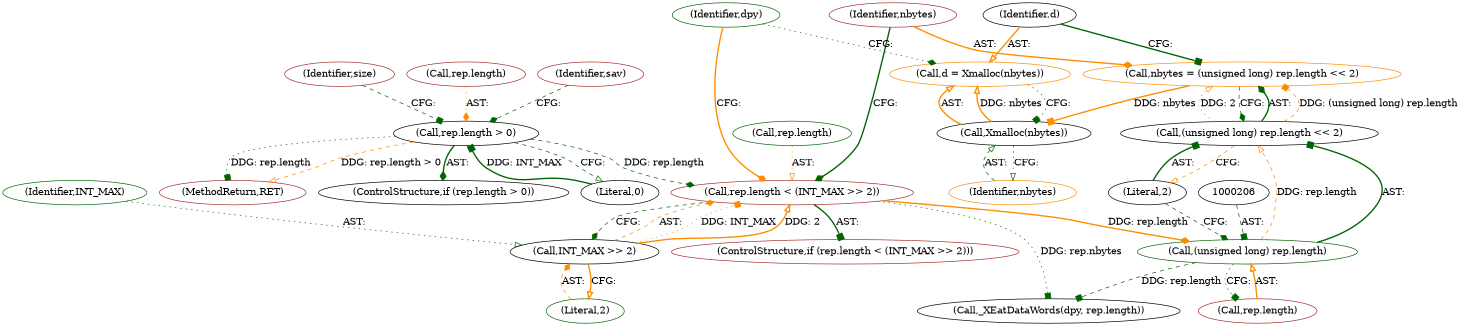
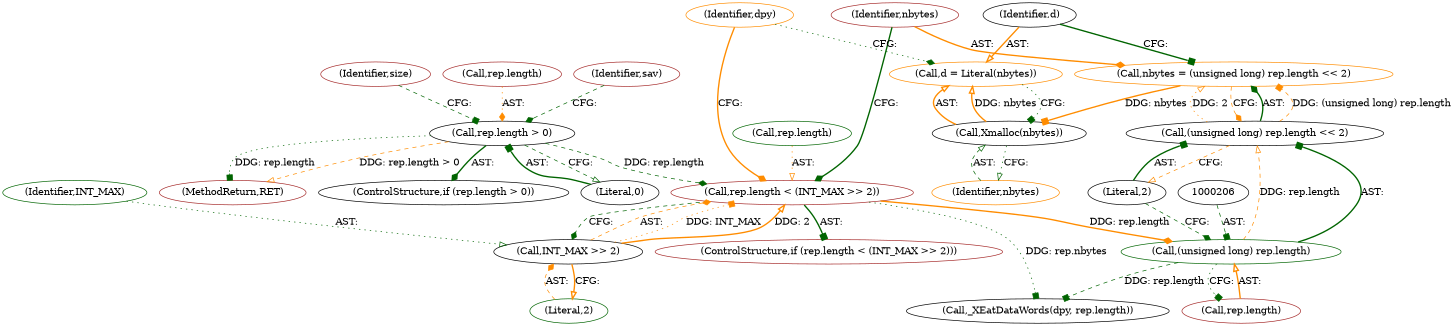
(726, 15) -> (740, 15)
(980, 74) -> (976, 74)
(1239, 100) -> (1231, 101)
(524, 163) -> (539, 163)
